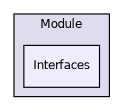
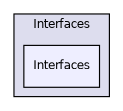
(62, 25) -> (62, 25)
